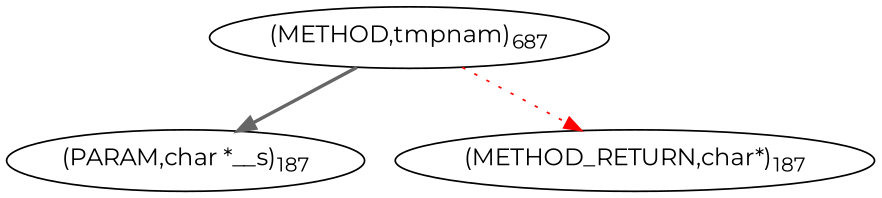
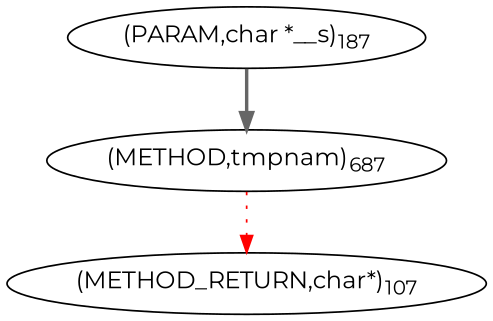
(305, 95) -> (247, 91)
(789, 158) -> (401, 281)
